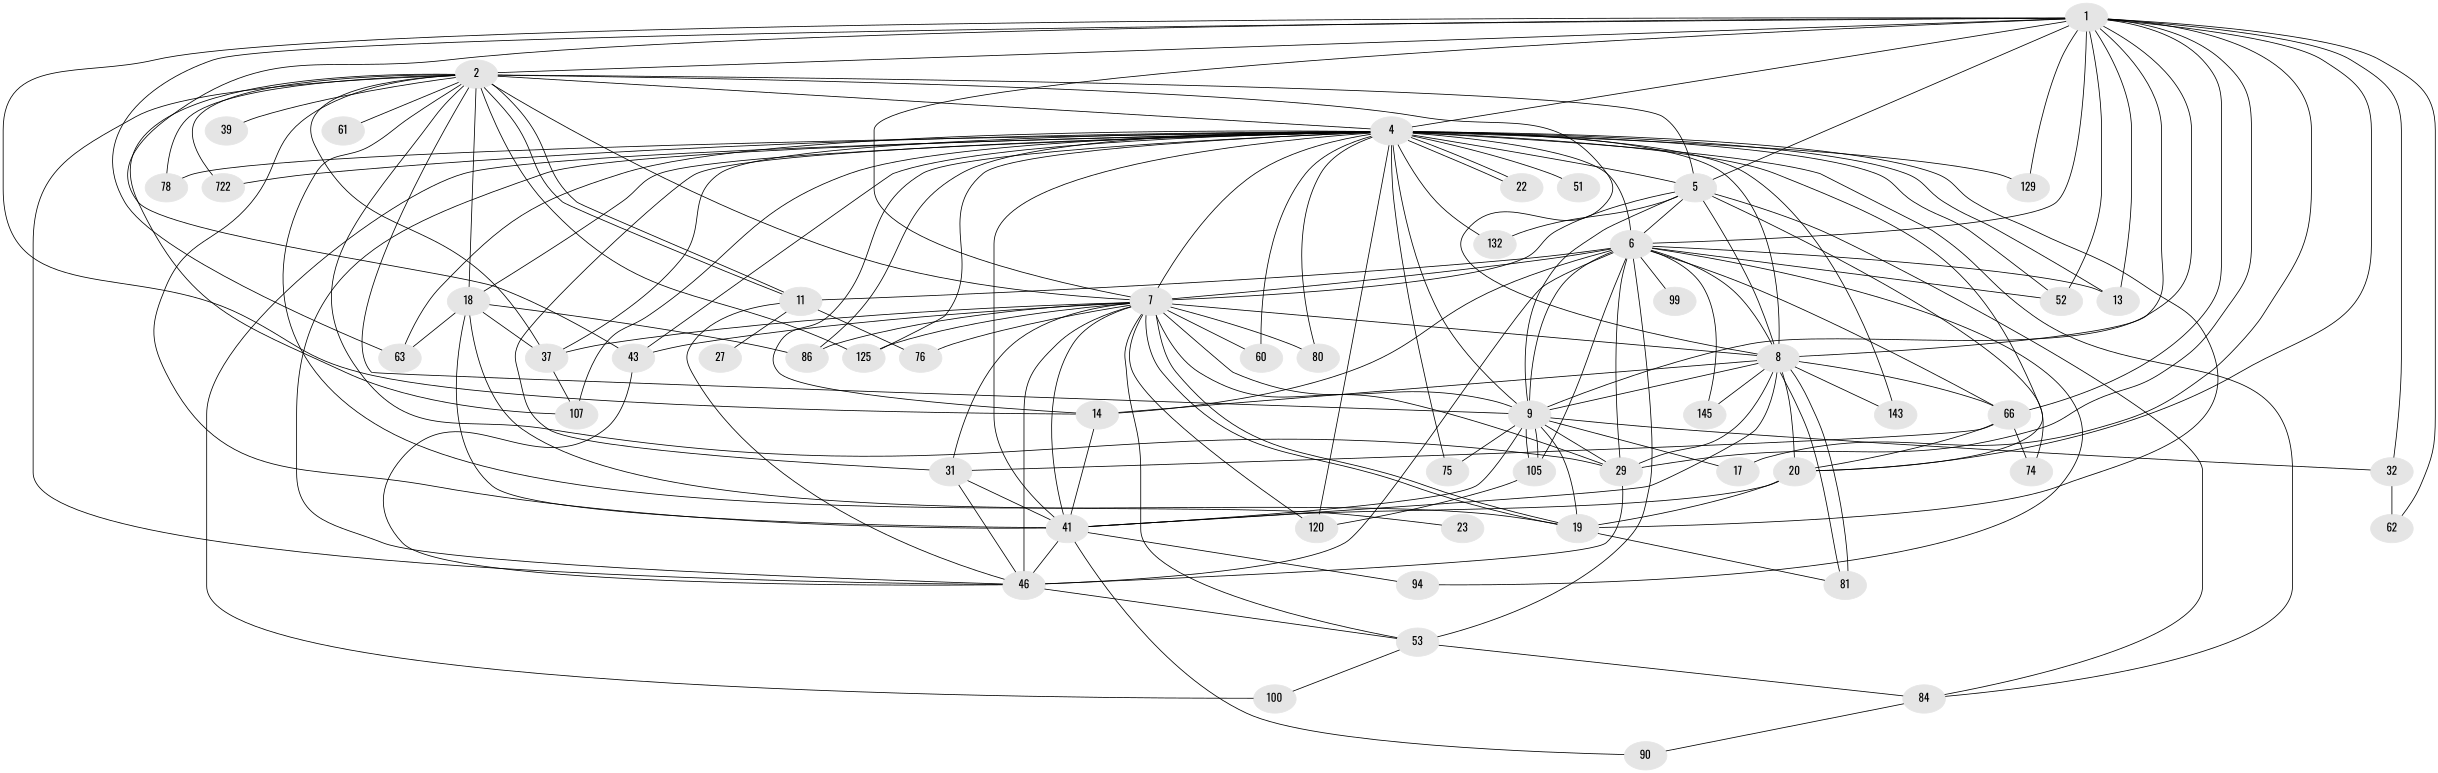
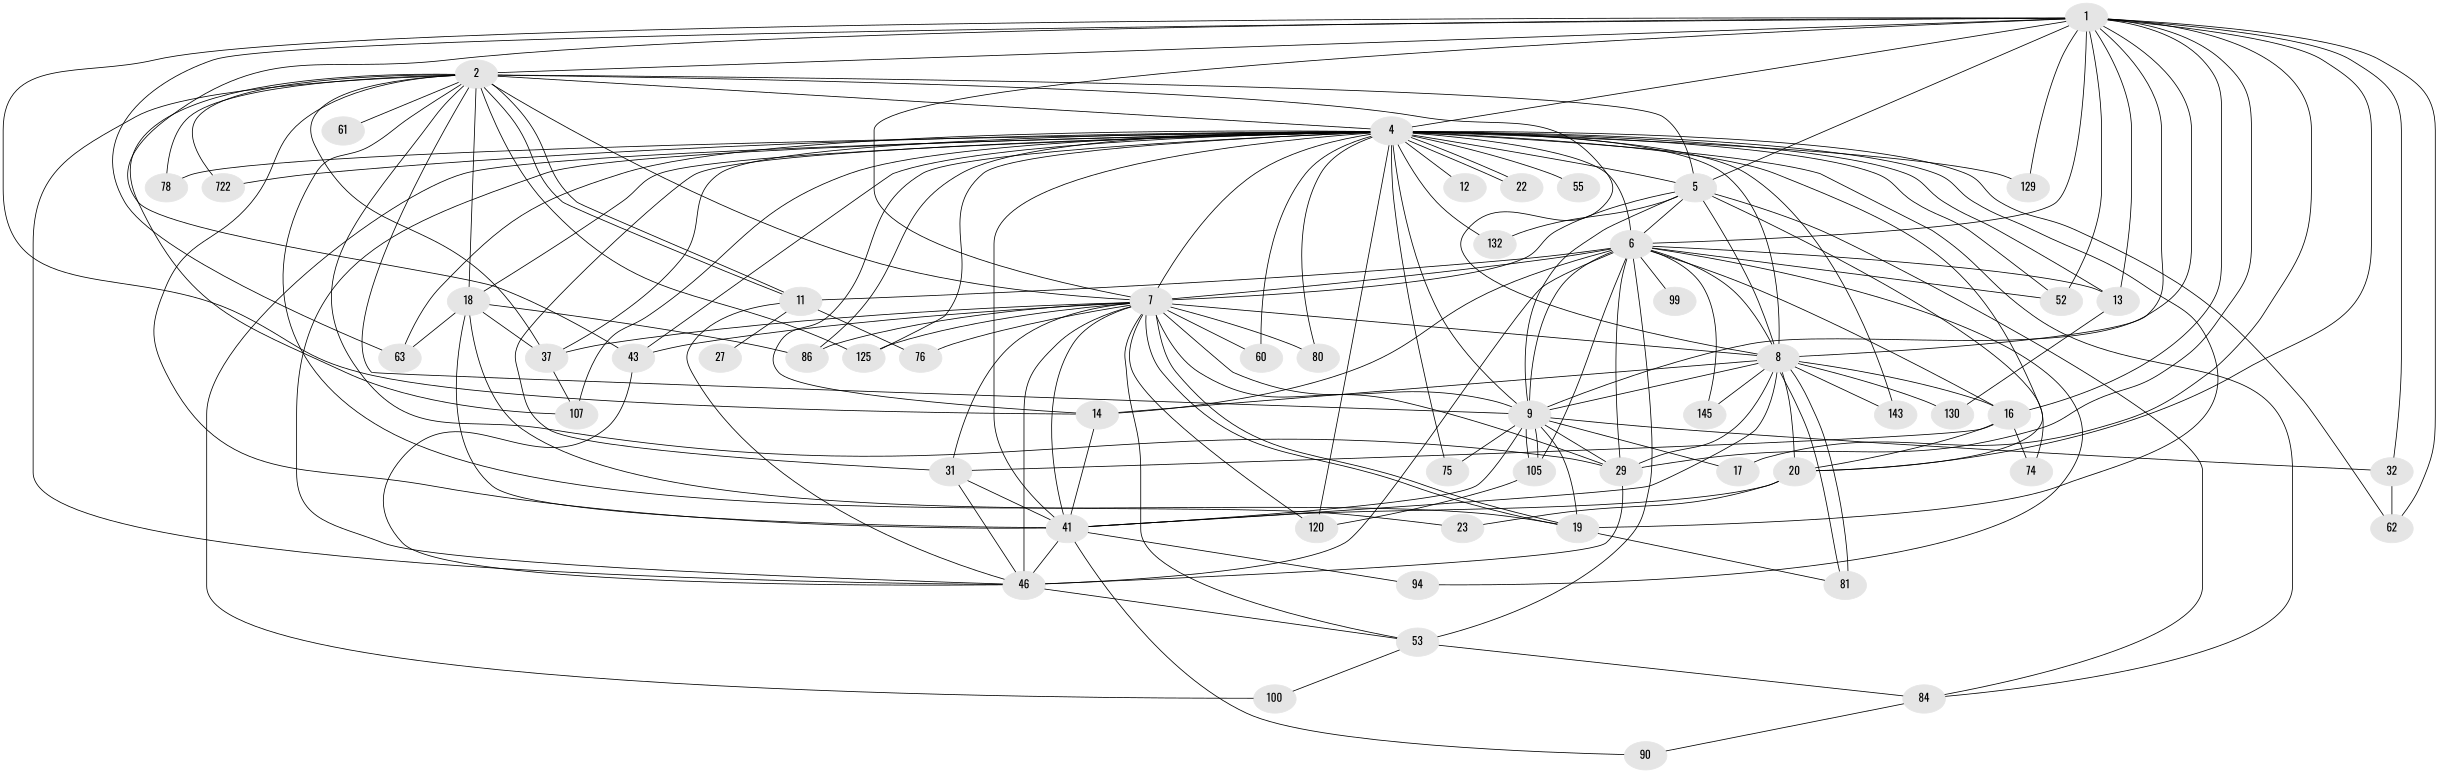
(226, 131) -> none
none -> (1965, 173)
none -> (1465, 188)
(1579, 188) -> (1579, 188)
none -> (1952, 415)
(2009, 415) -> (2009, 415)
(1690, 507) -> (1565, 512)
